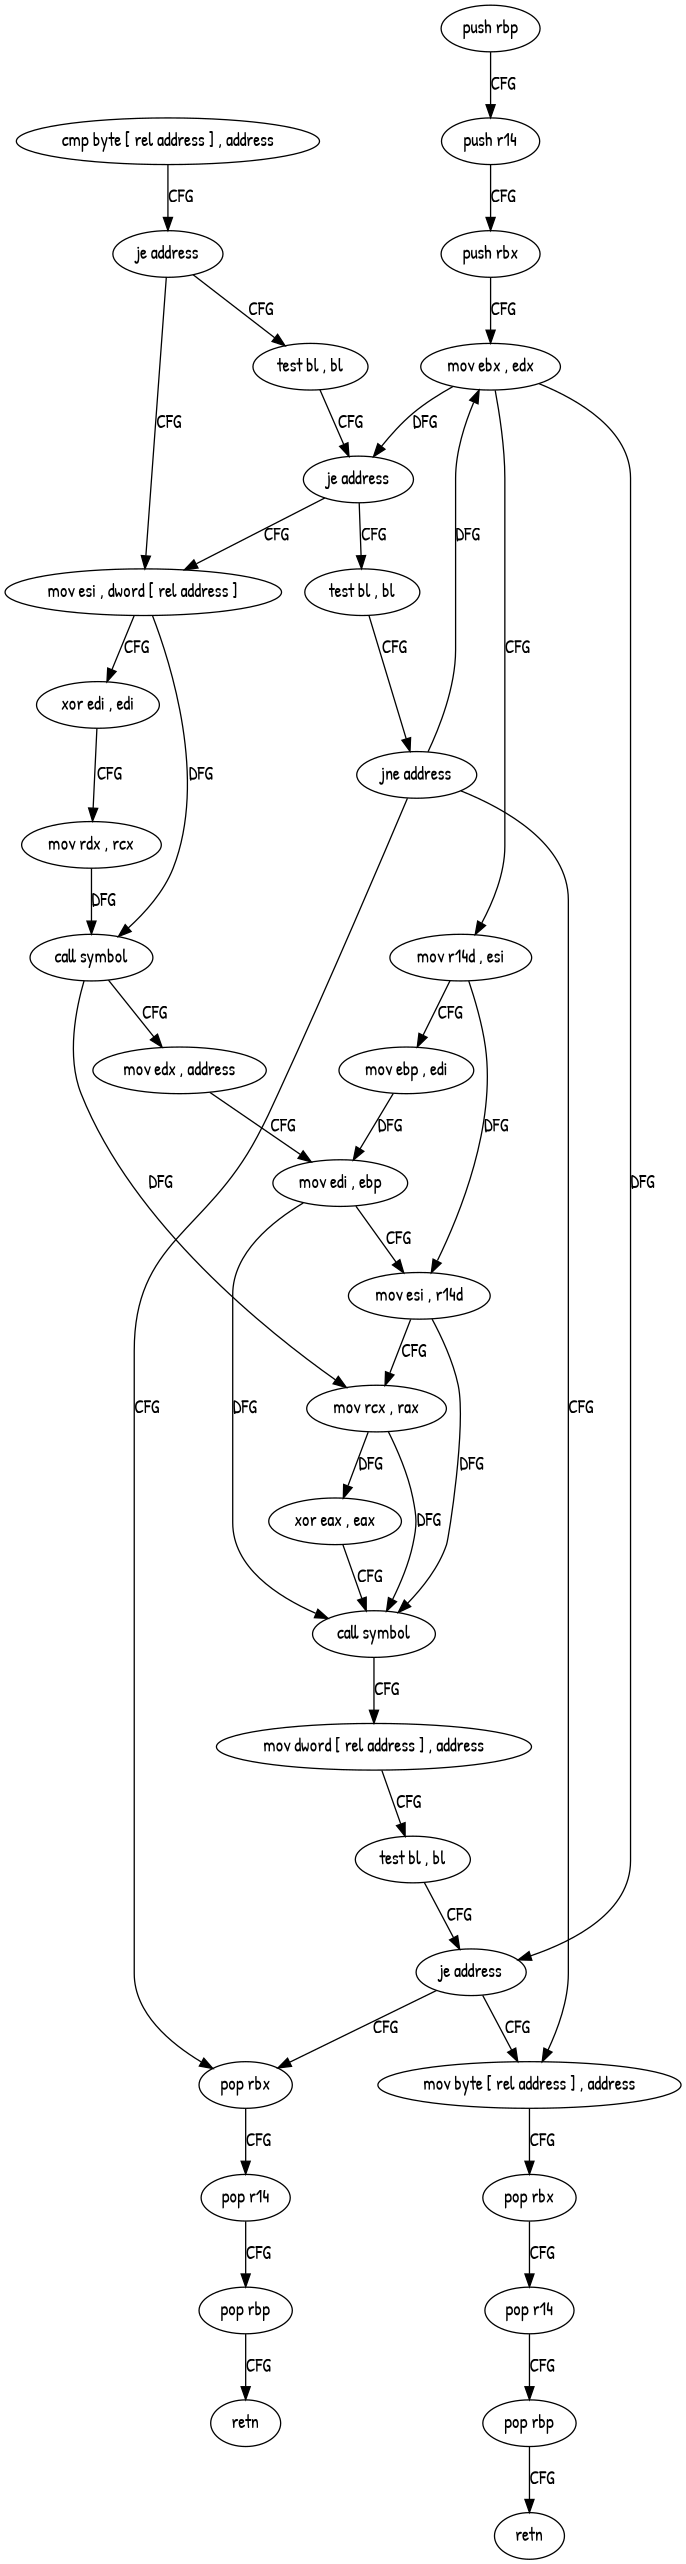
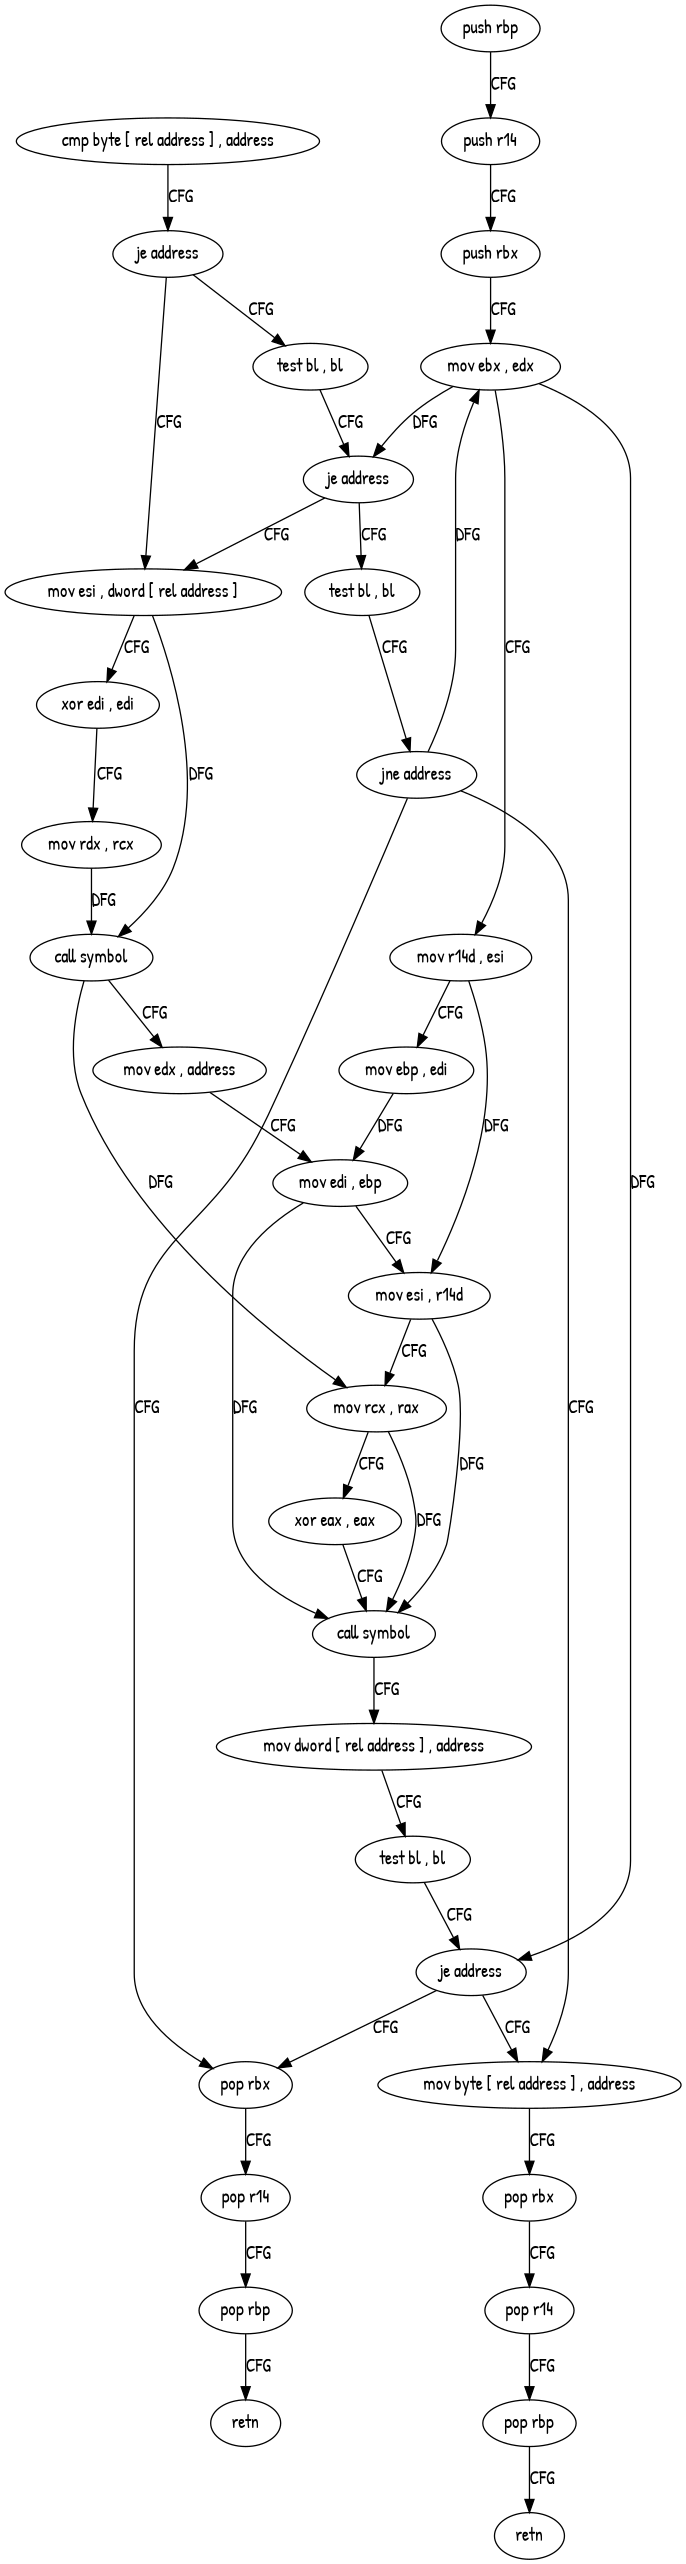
(371, 1465) -> (371, 1465)
